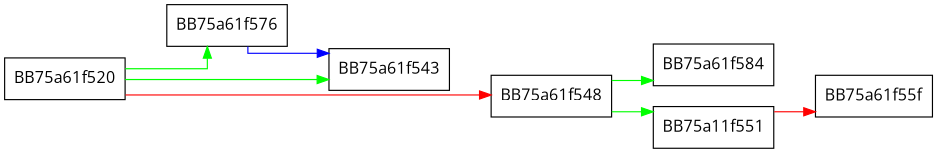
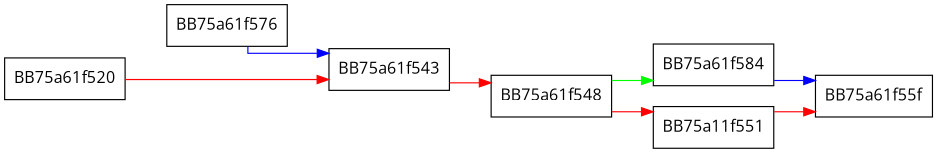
(172, 69) -> none
(221, 80) -> (221, 80)
none -> (789, 81)
(303, 95) -> (464, 83)
(627, 112) -> (627, 112)
